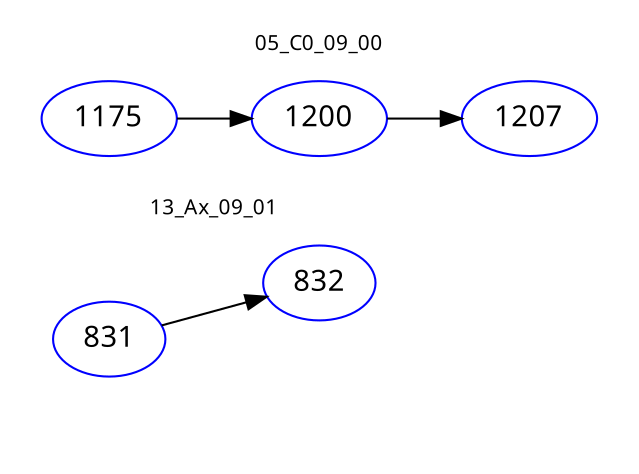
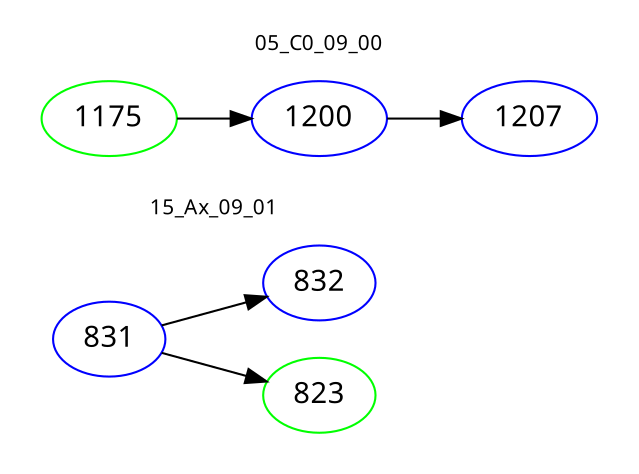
(109, 119) -> (109, 119)
(214, 209) -> (214, 209)
none -> (319, 395)
